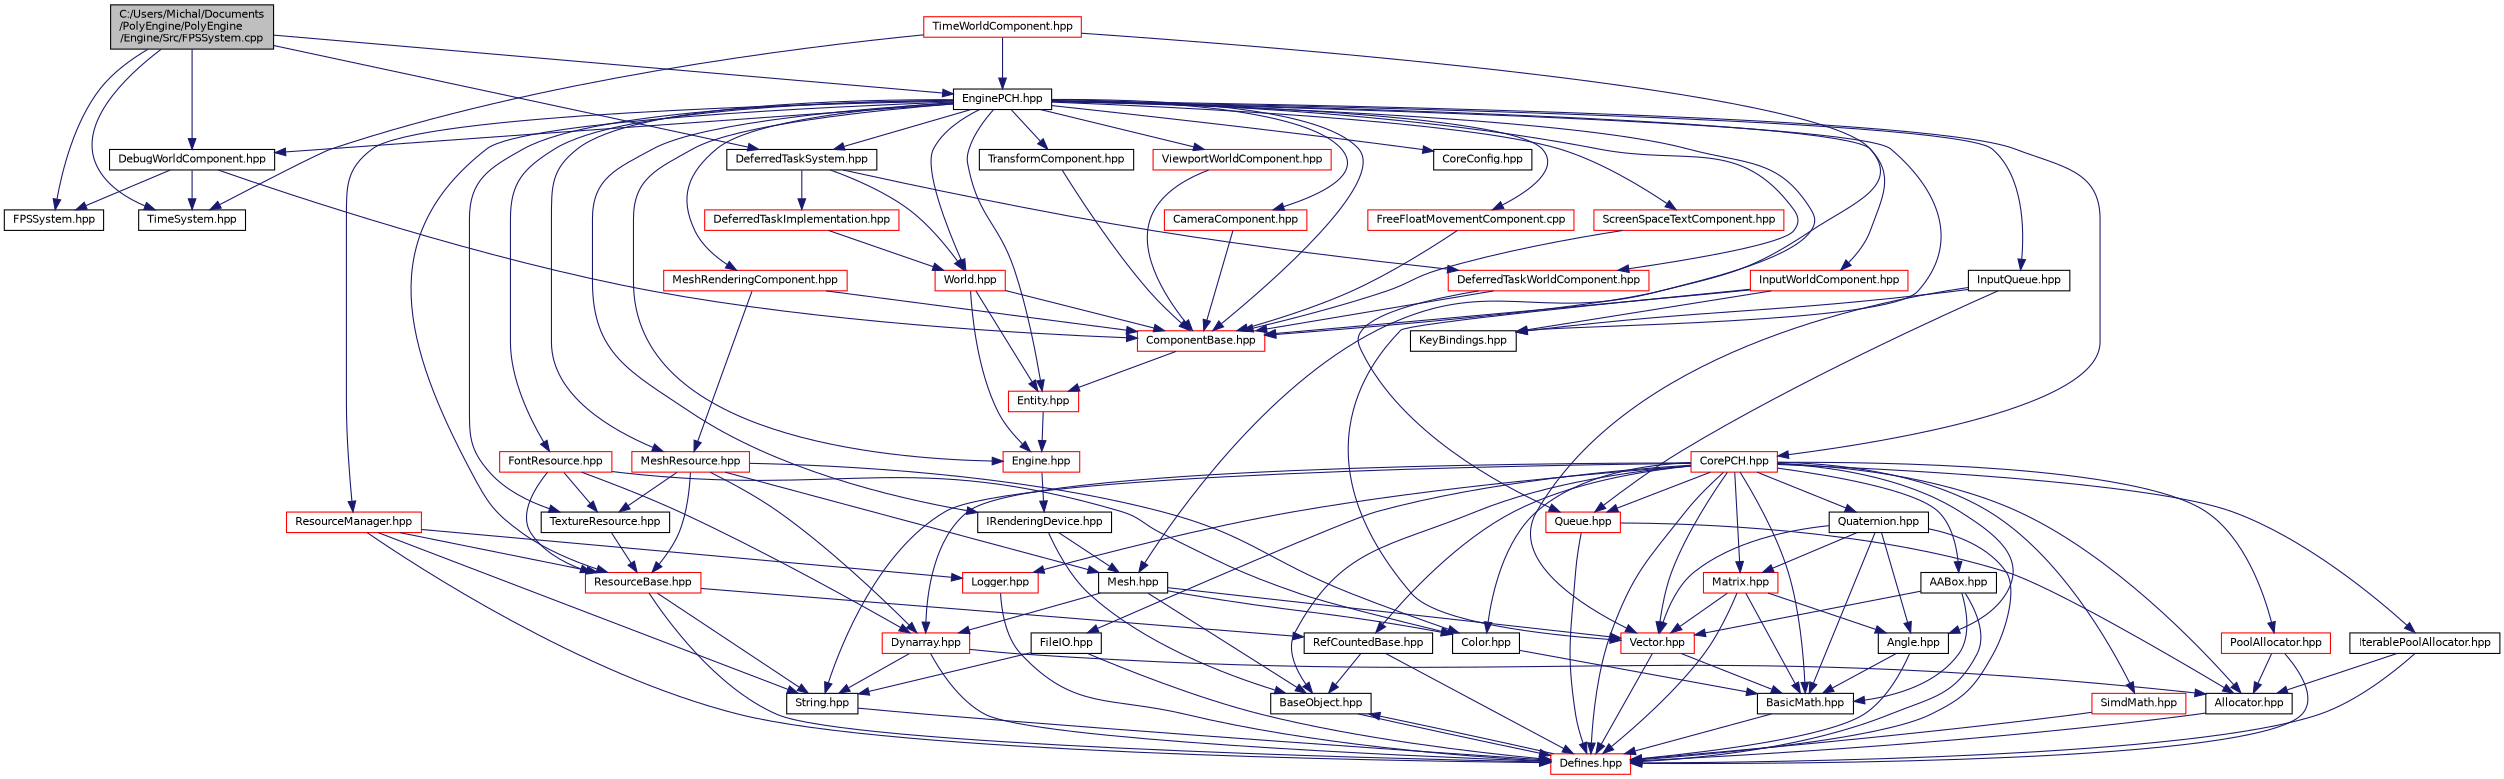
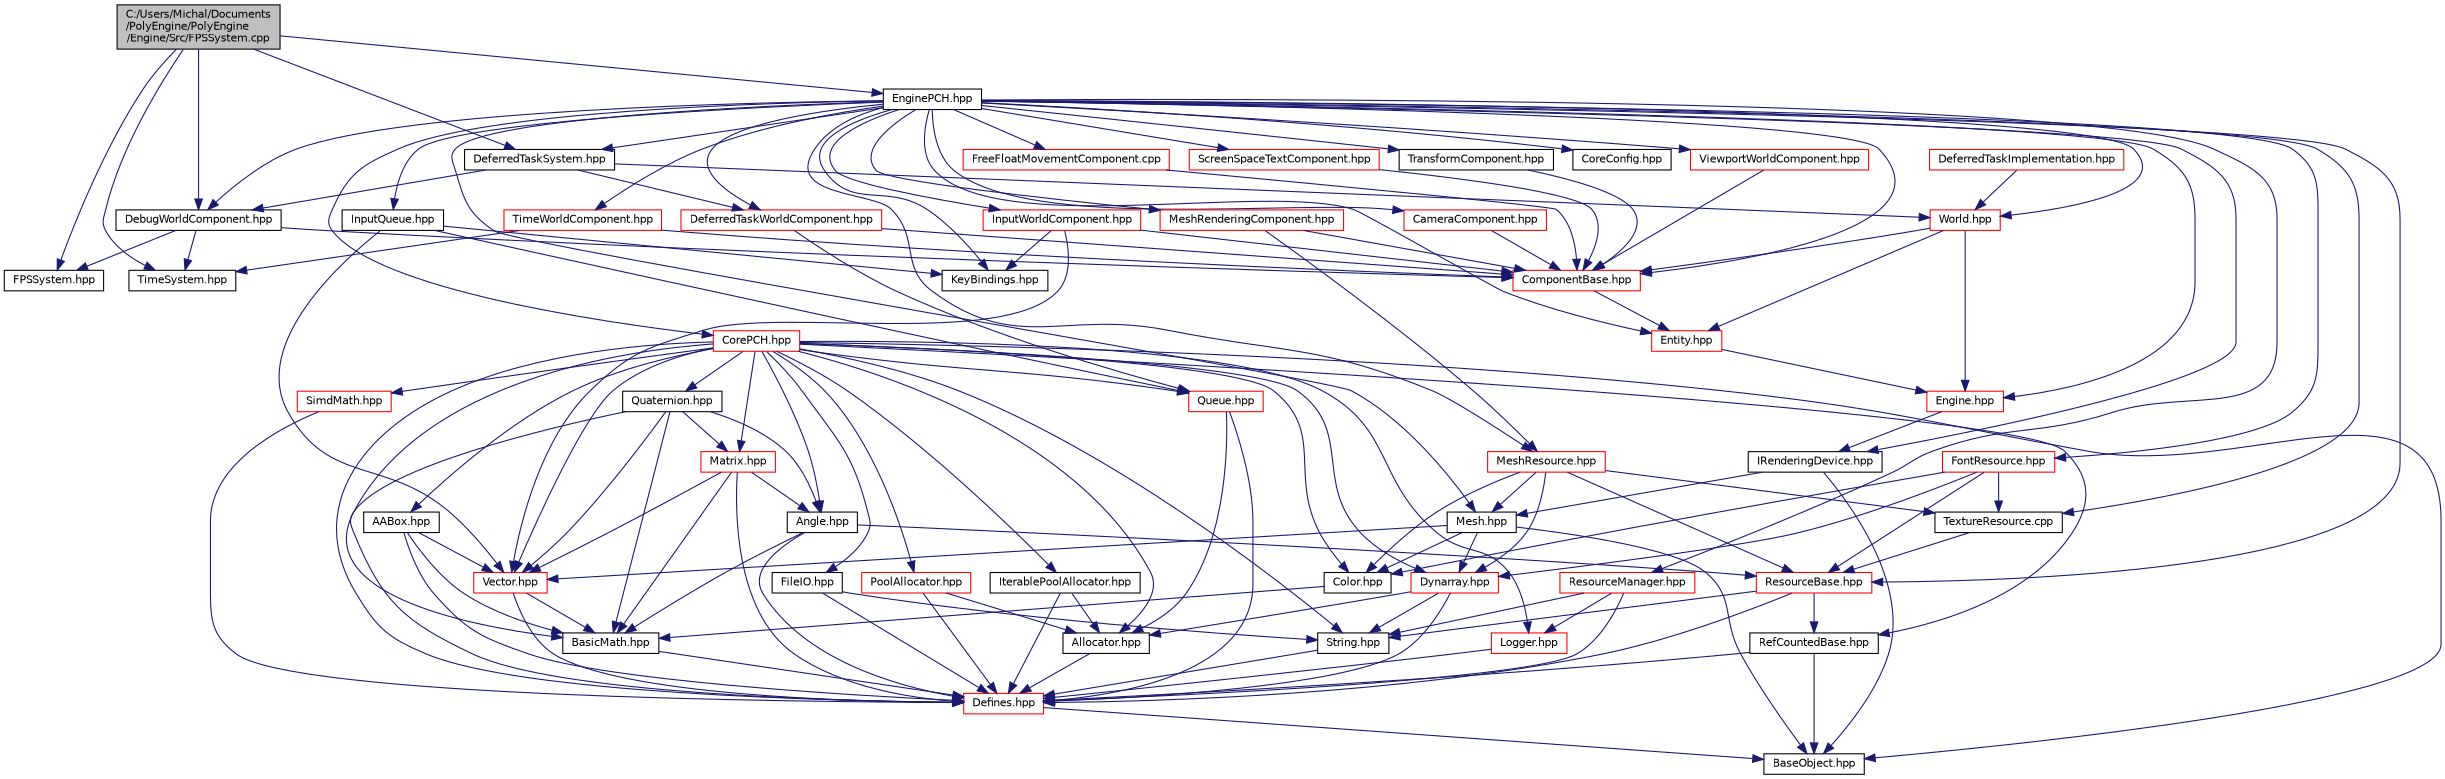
(1003, 58) -> (702, 149)
(802, 184) -> (374, 189)
(605, 522) -> (1999, 522)
(493, 551) -> (1302, 547)
(1449, 734) -> none
